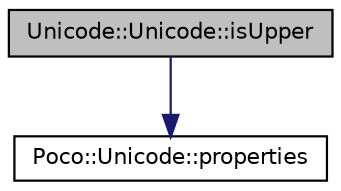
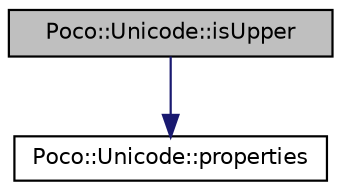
(171, 33) -> (171, 33)
